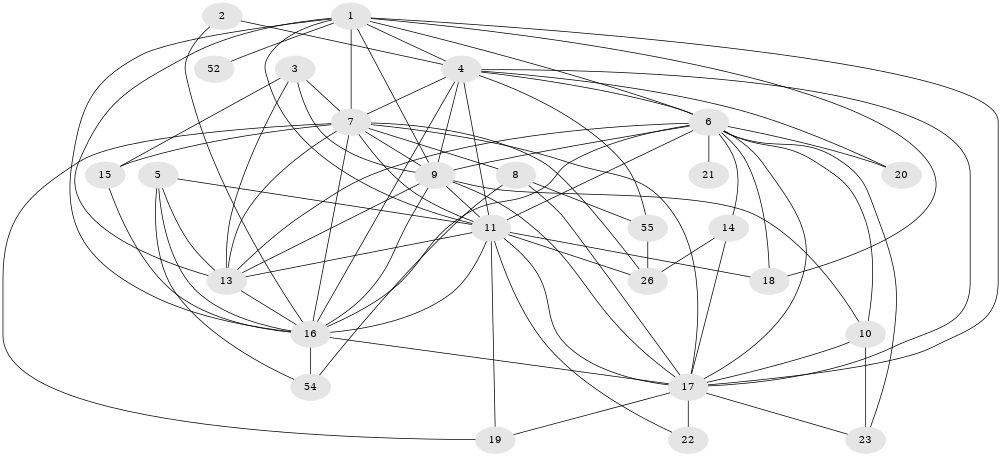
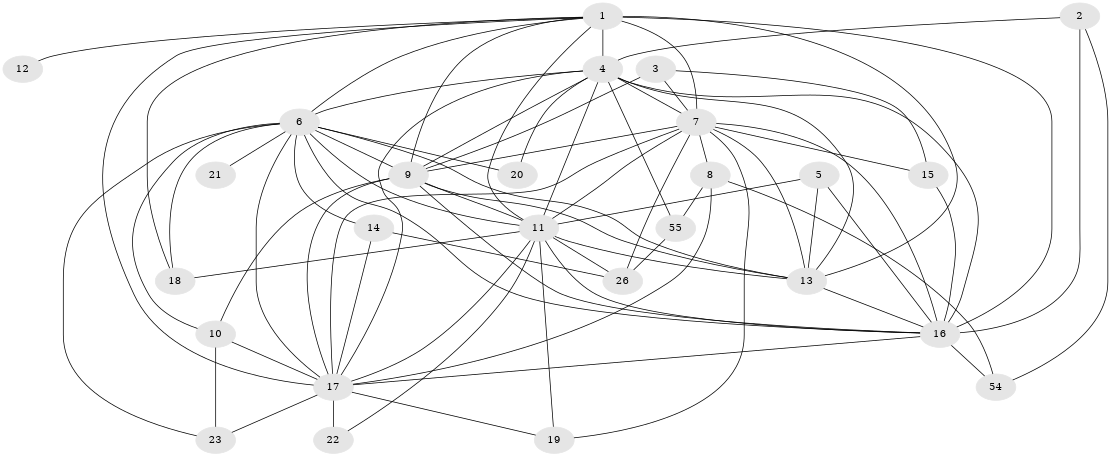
(214, 69) -> (23, 69)
(245, 171) -> (798, 117)
(202, 322) -> (1108, 226)
